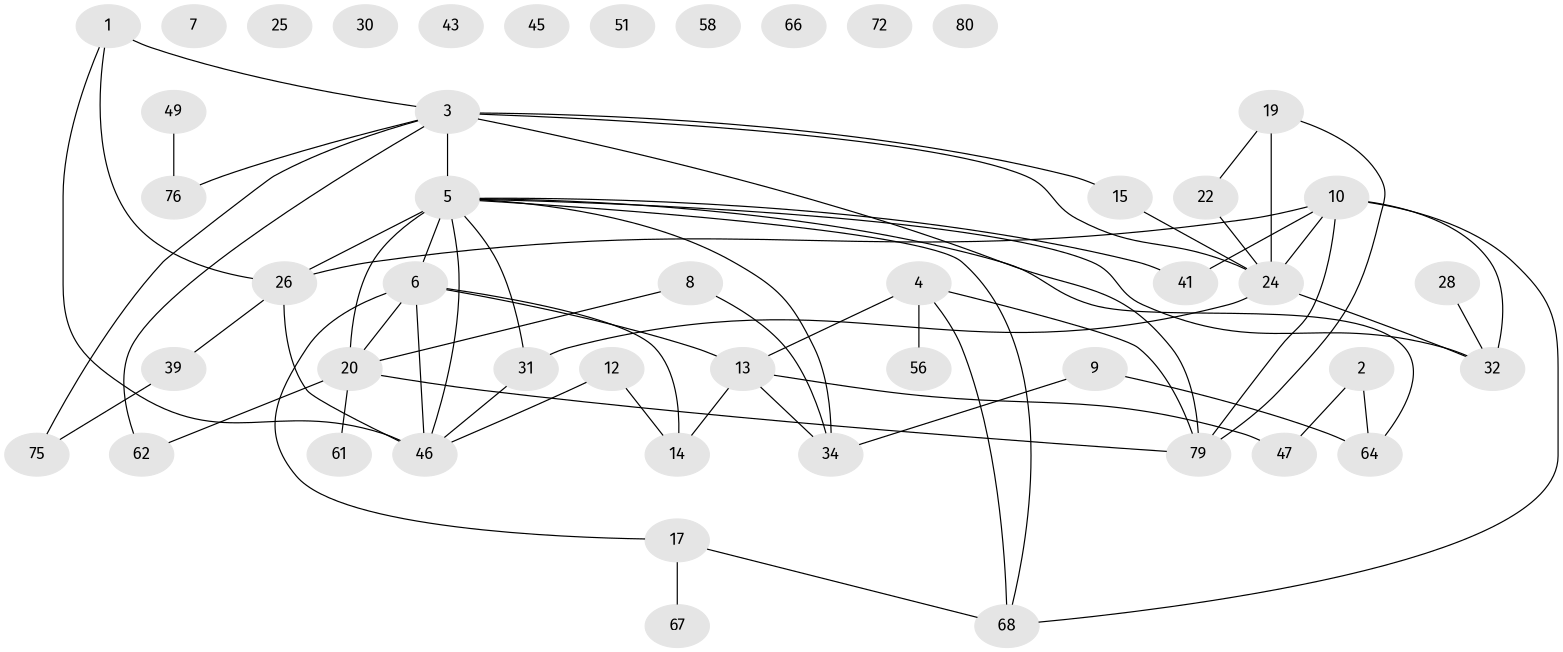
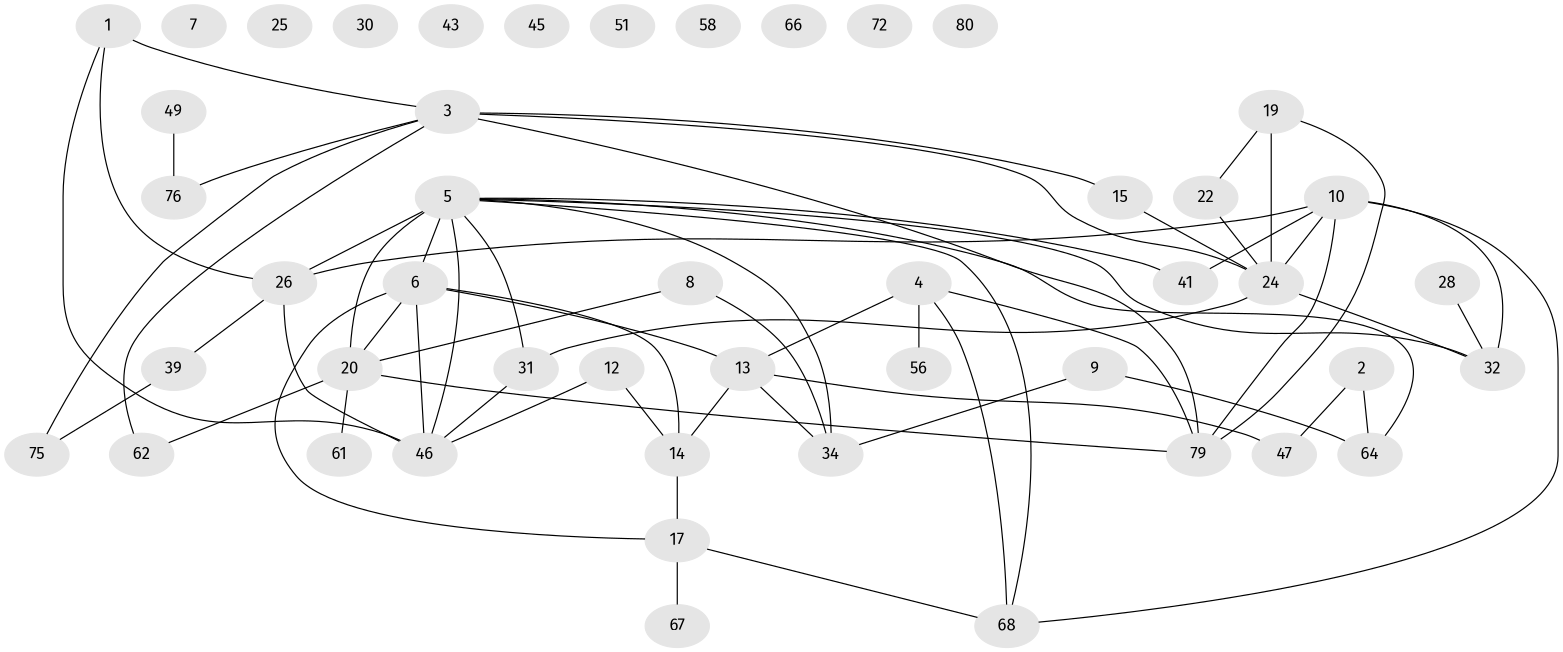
(448, 155) -> none
none -> (677, 498)
